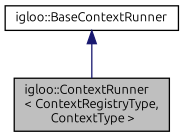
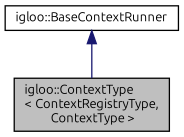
(92, 105) -> (92, 105)
